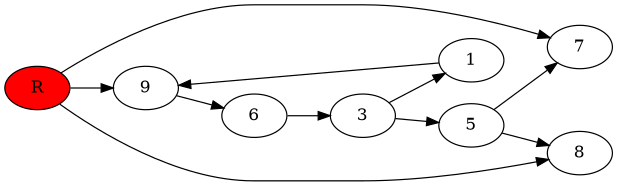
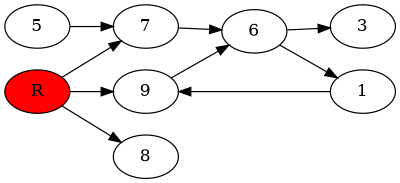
none -> (194, 29)
(412, 91) -> (303, 58)
(411, 120) -> none
(520, 138) -> none
